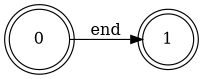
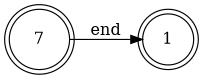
(39, 39) -> (39, 39)
